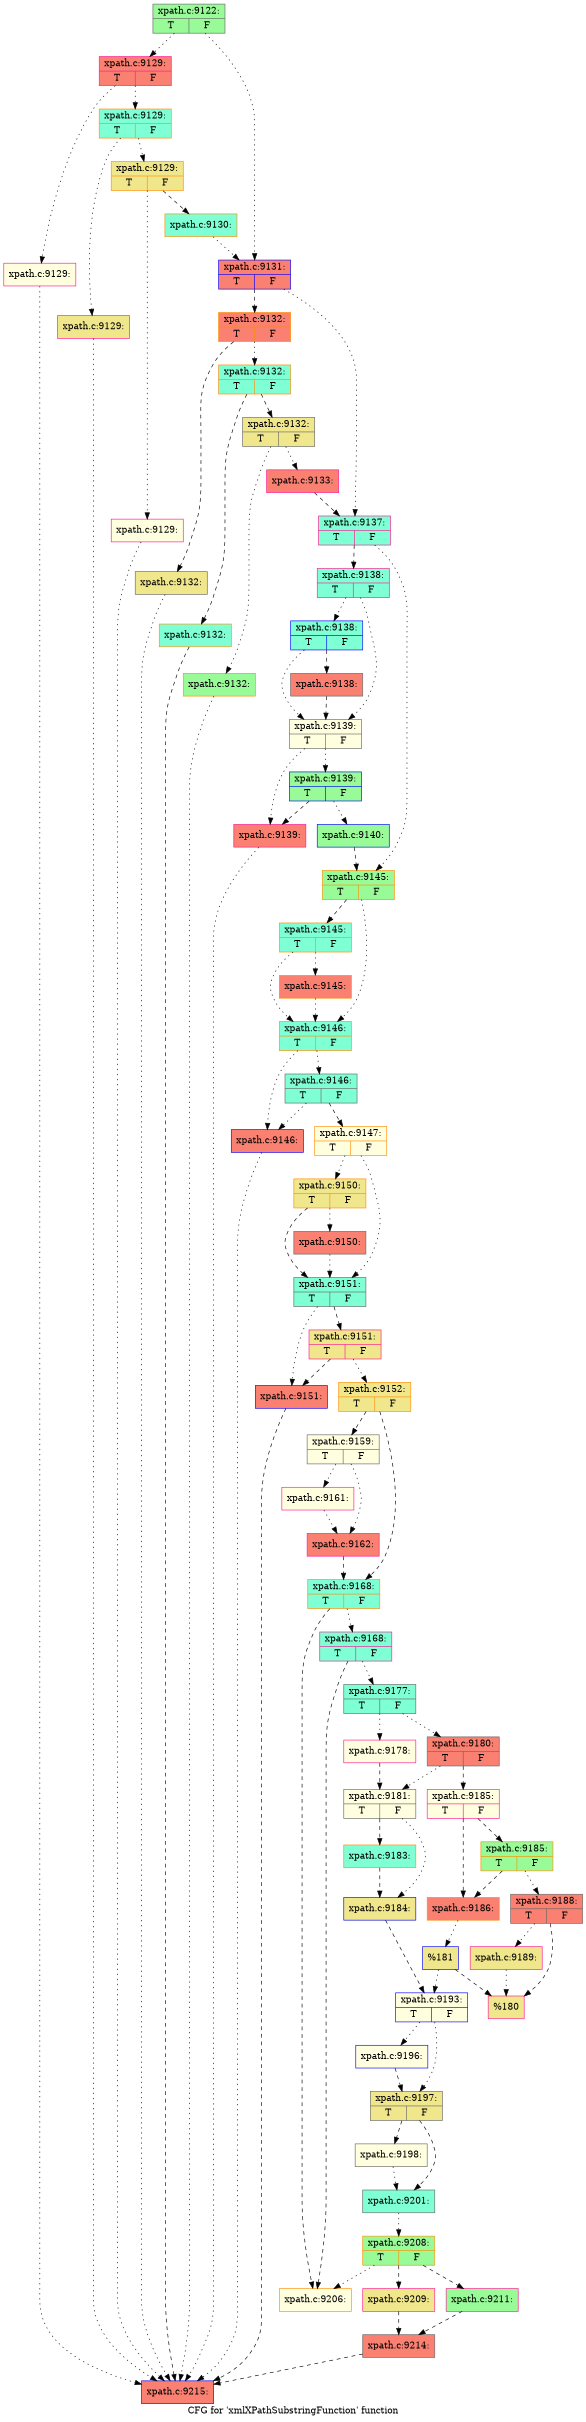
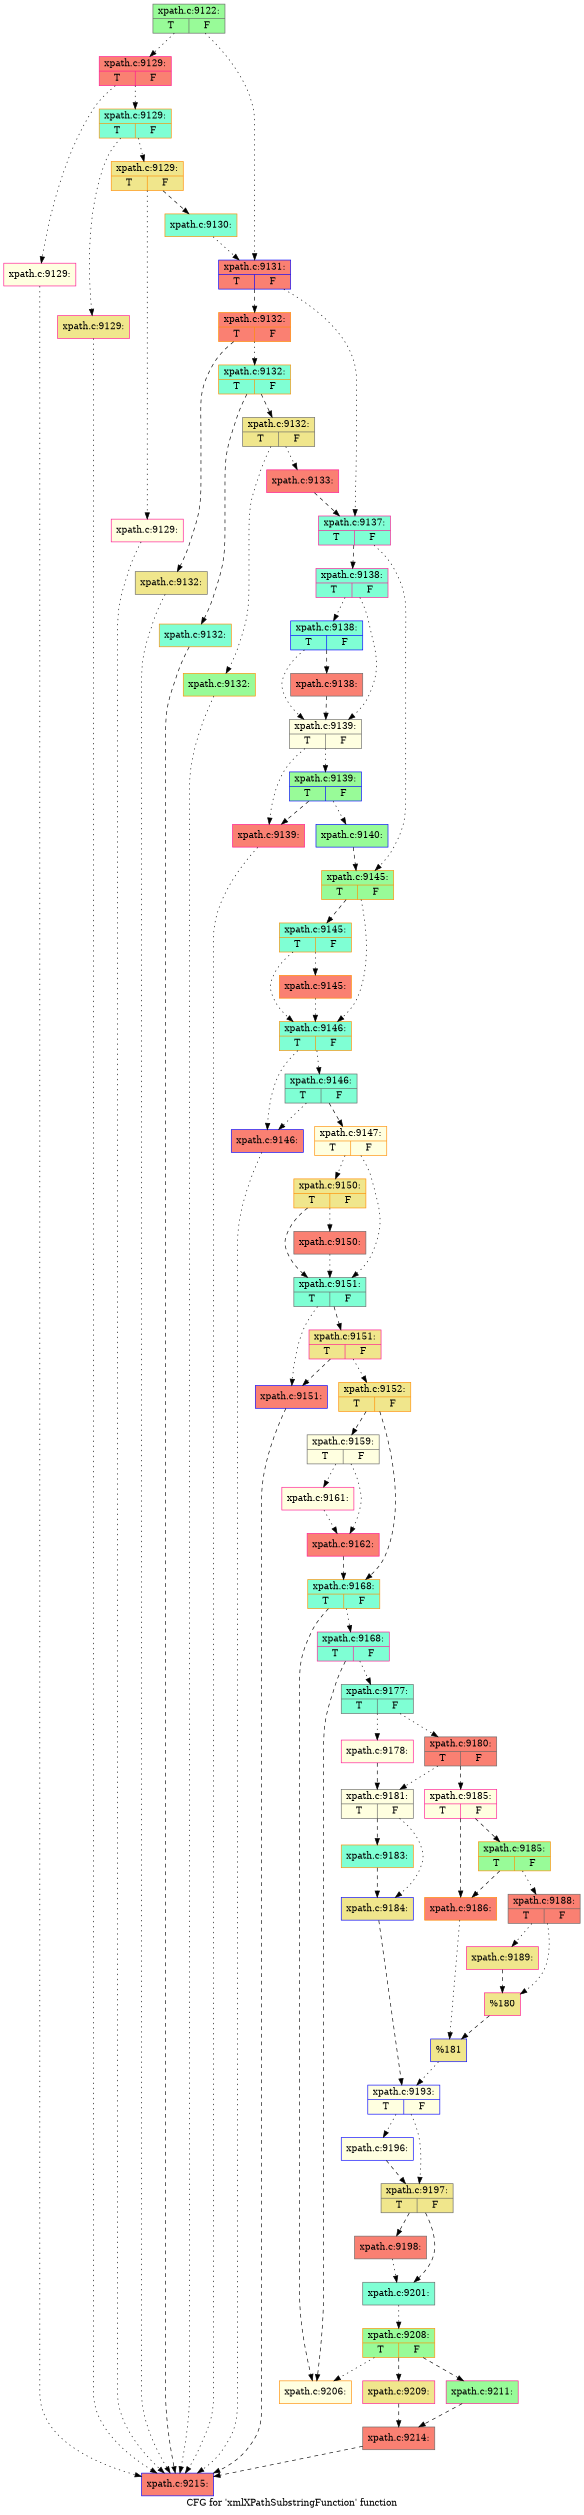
(551, 1961) -> (547, 1961)
(506, 1979) -> (502, 1978)
(471, 1981) -> (478, 2025)
(391, 2155) -> (391, 2248)
